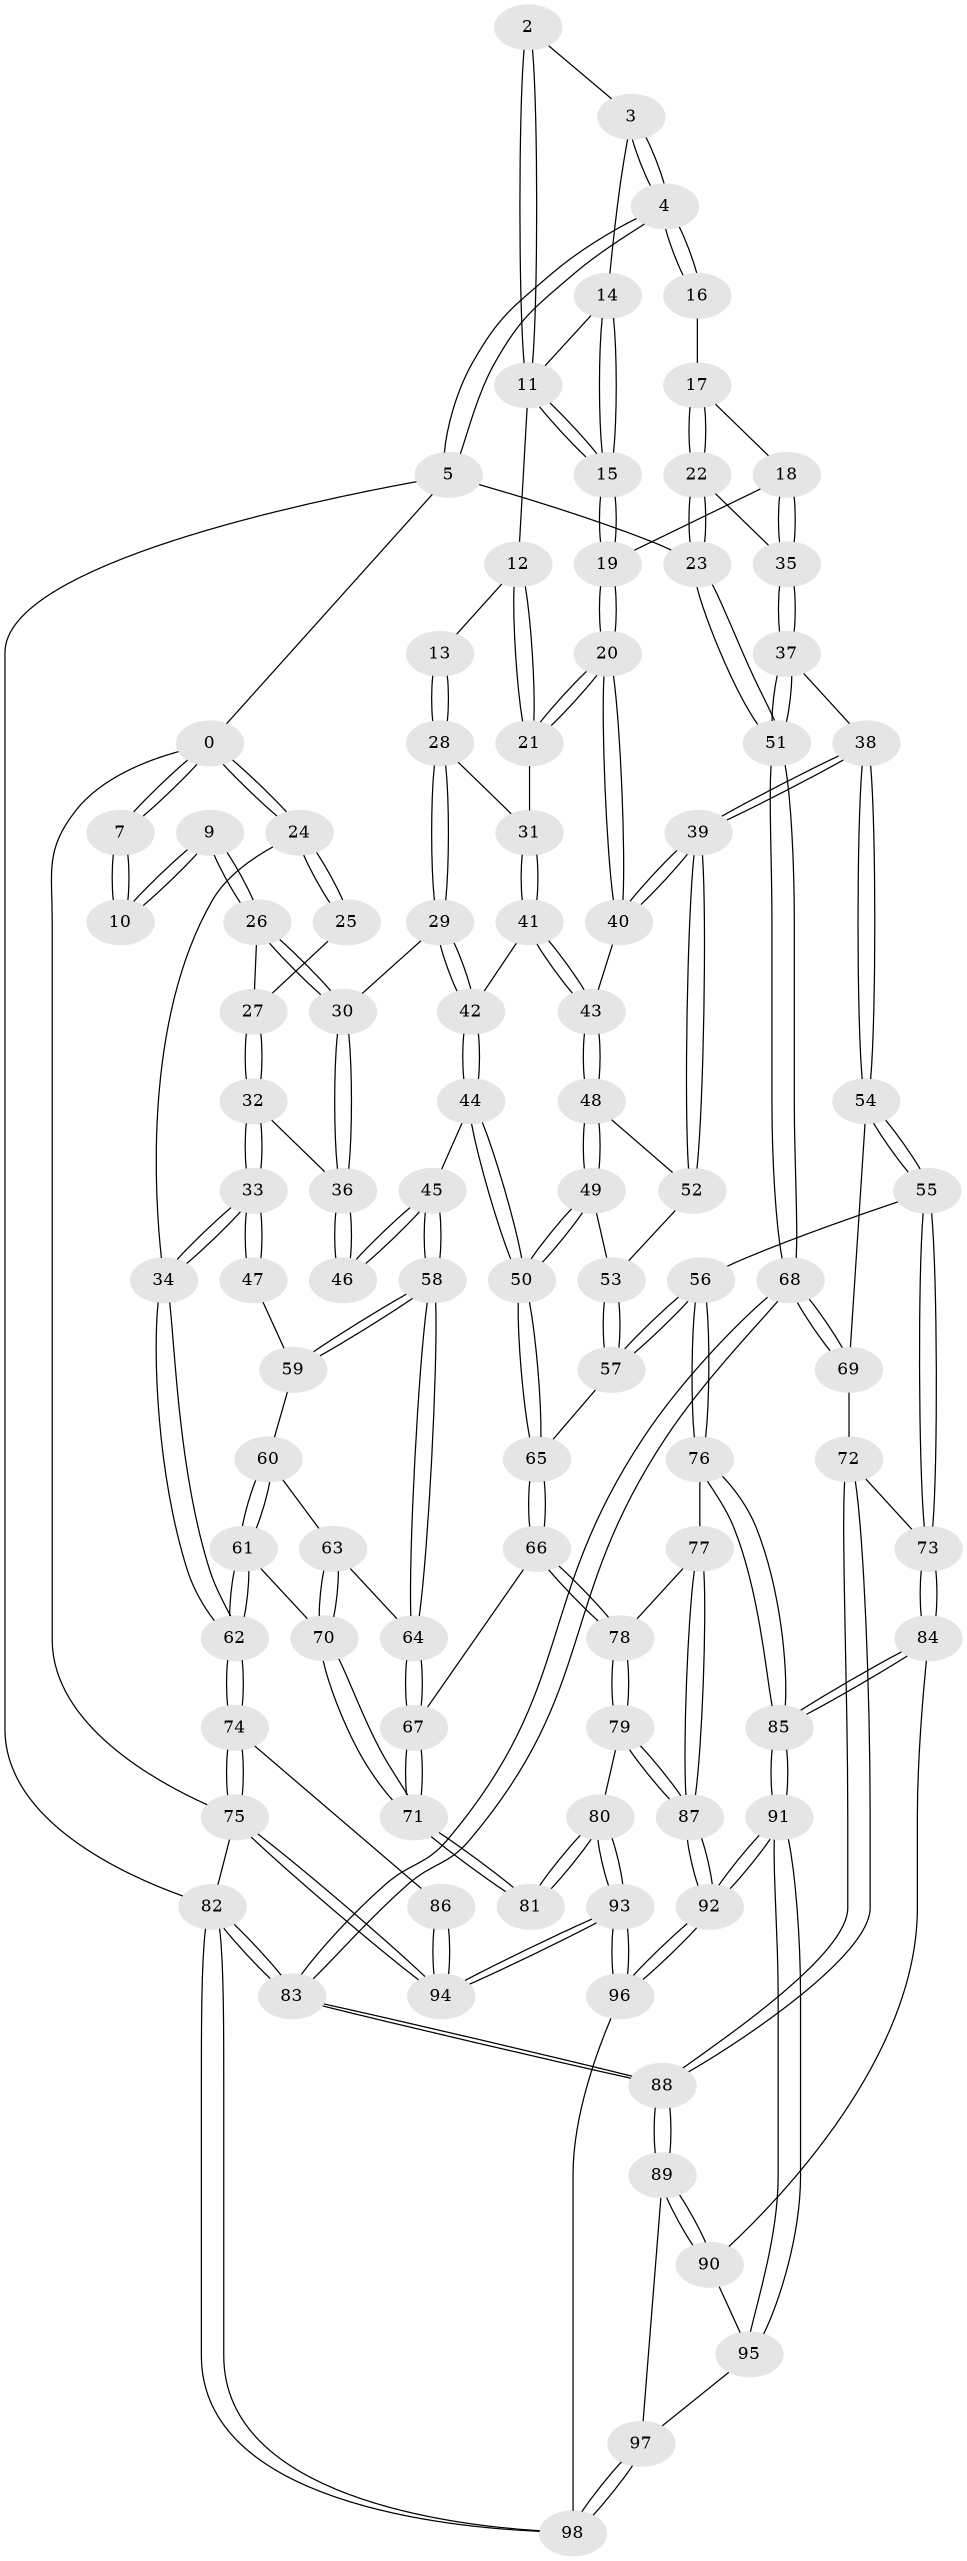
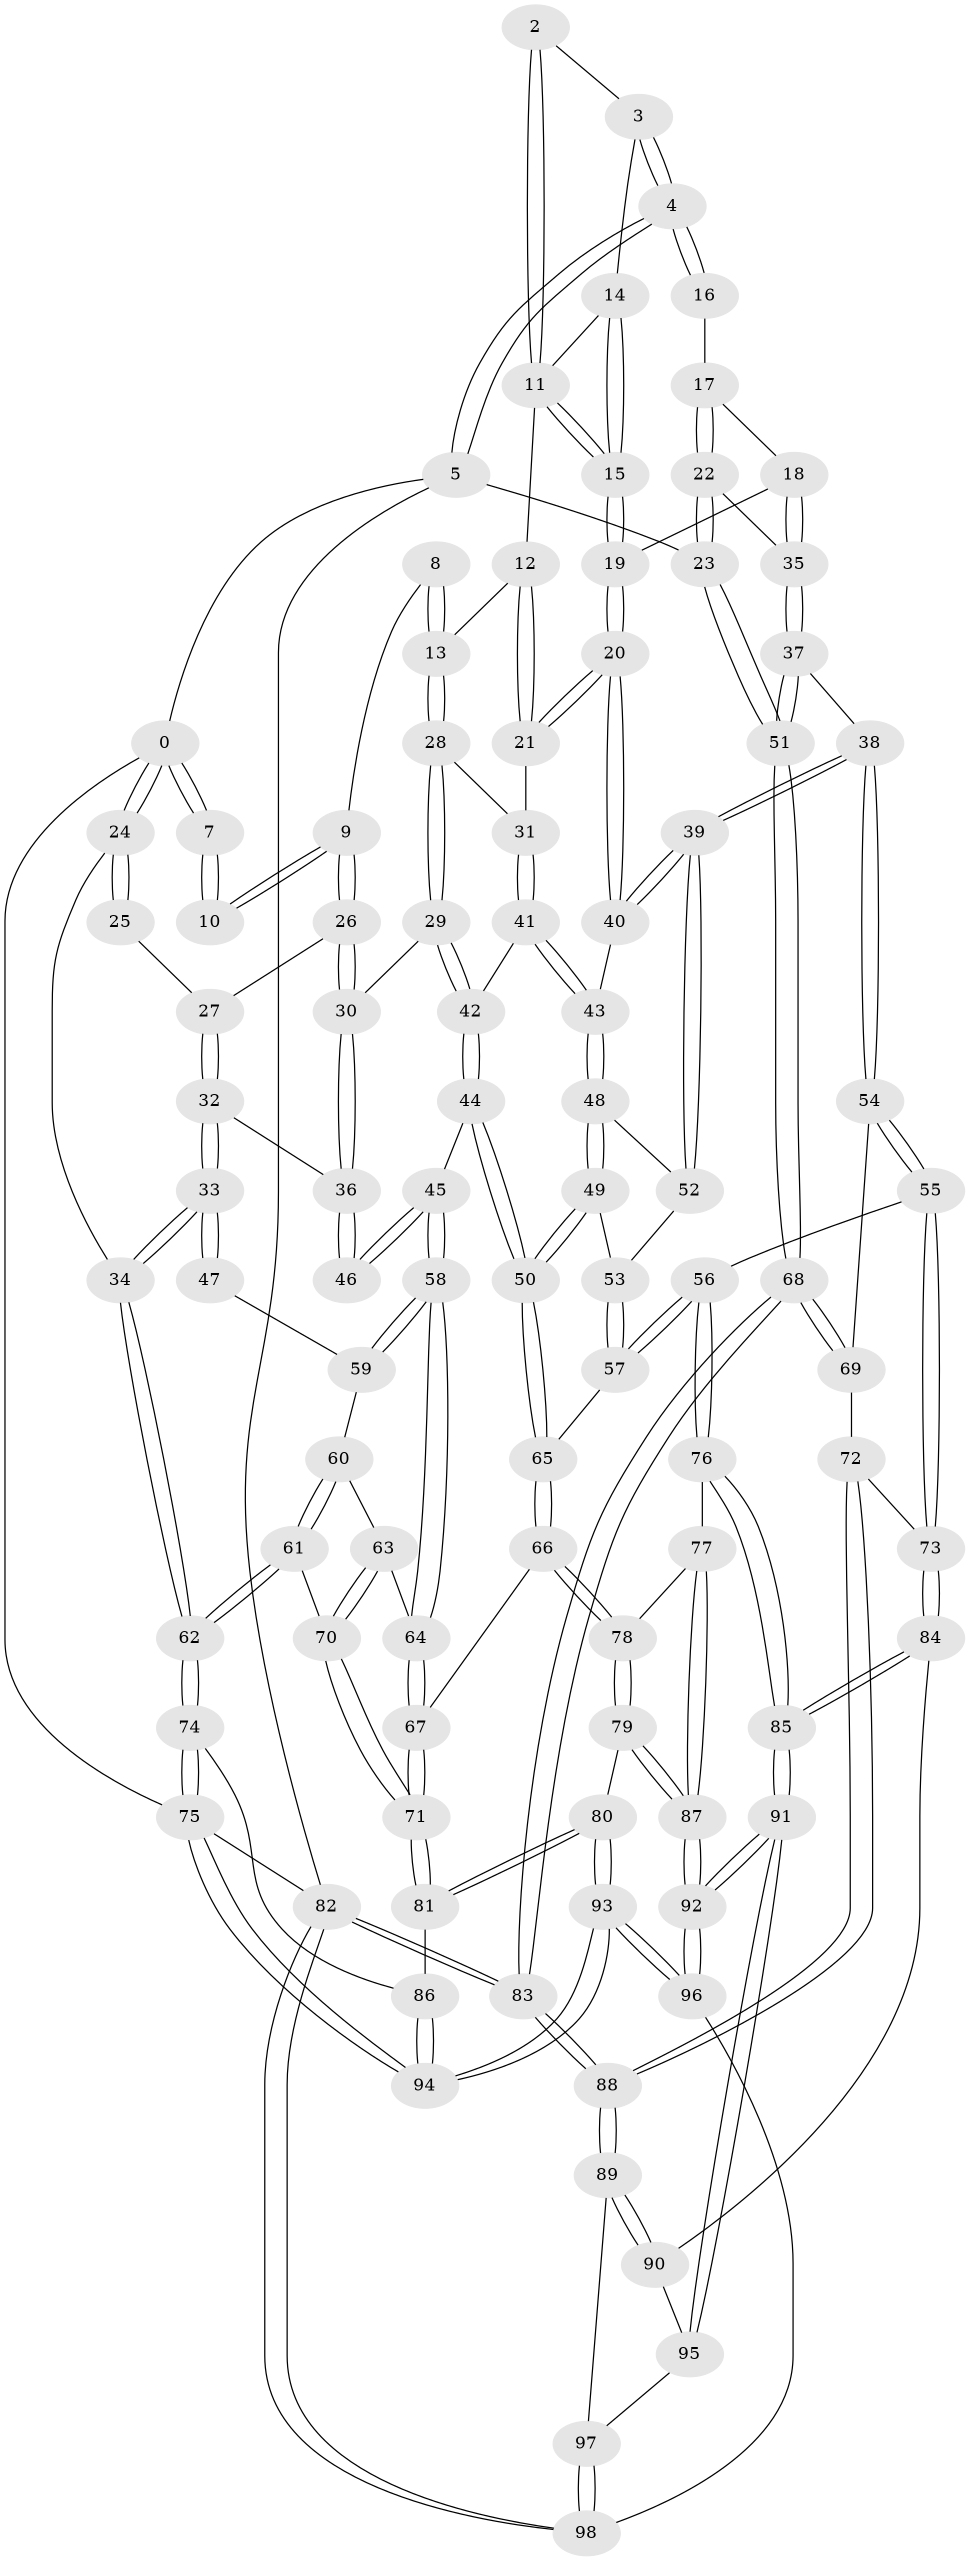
none -> (436, 564)
none -> (425, 1952)
